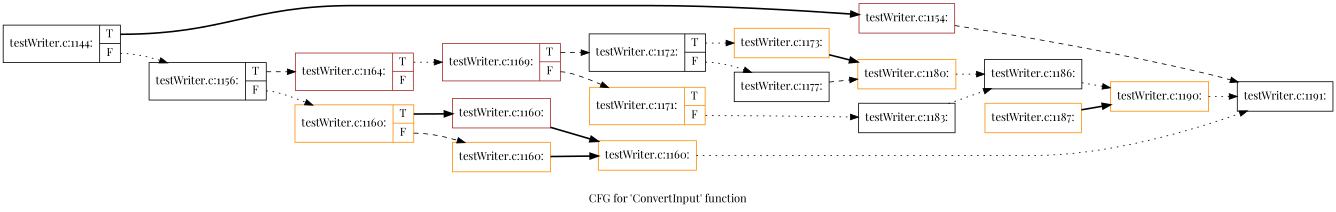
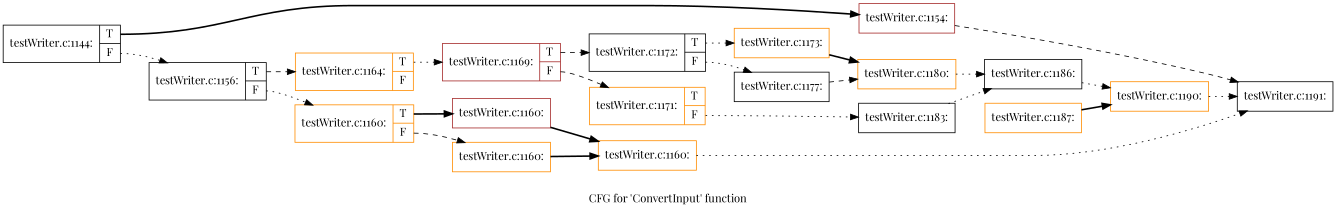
(354, 72) -> (354, 72)
